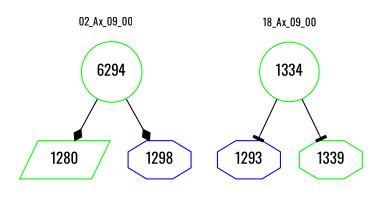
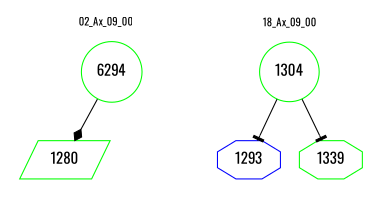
(289, 72) -> (289, 72)
(160, 160) -> none
